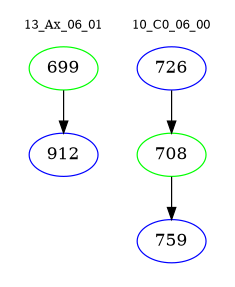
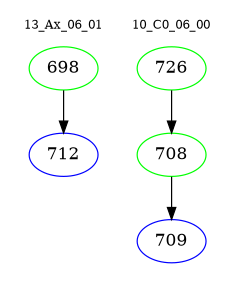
(64, 68) -> (64, 68)
(172, 68) -> (172, 68)
(64, 155) -> (64, 155)
(172, 241) -> (172, 241)
